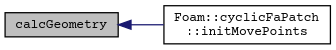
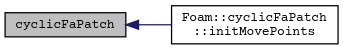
(62, 25) -> (65, 25)
